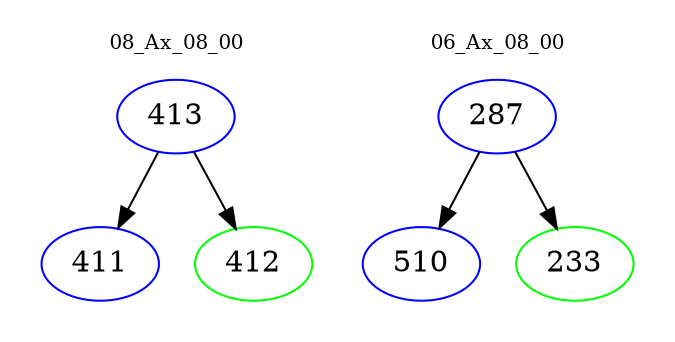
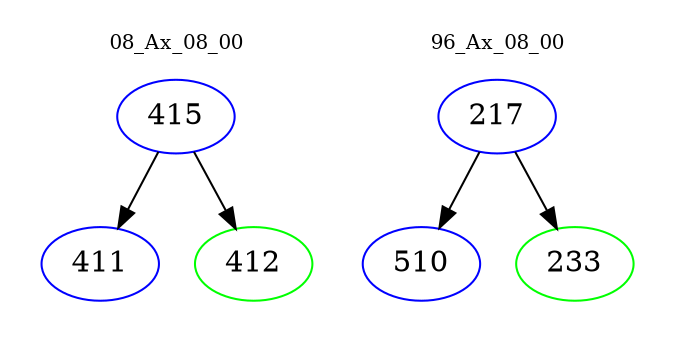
(498, 44) -> (498, 44)
(176, 117) -> (176, 117)
(497, 117) -> (497, 117)
